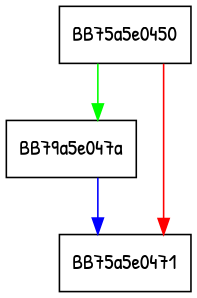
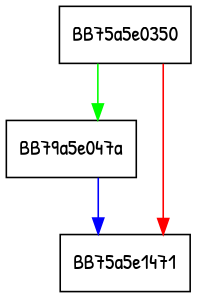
(125, 35) -> (125, 35)
(125, 263) -> (125, 263)
